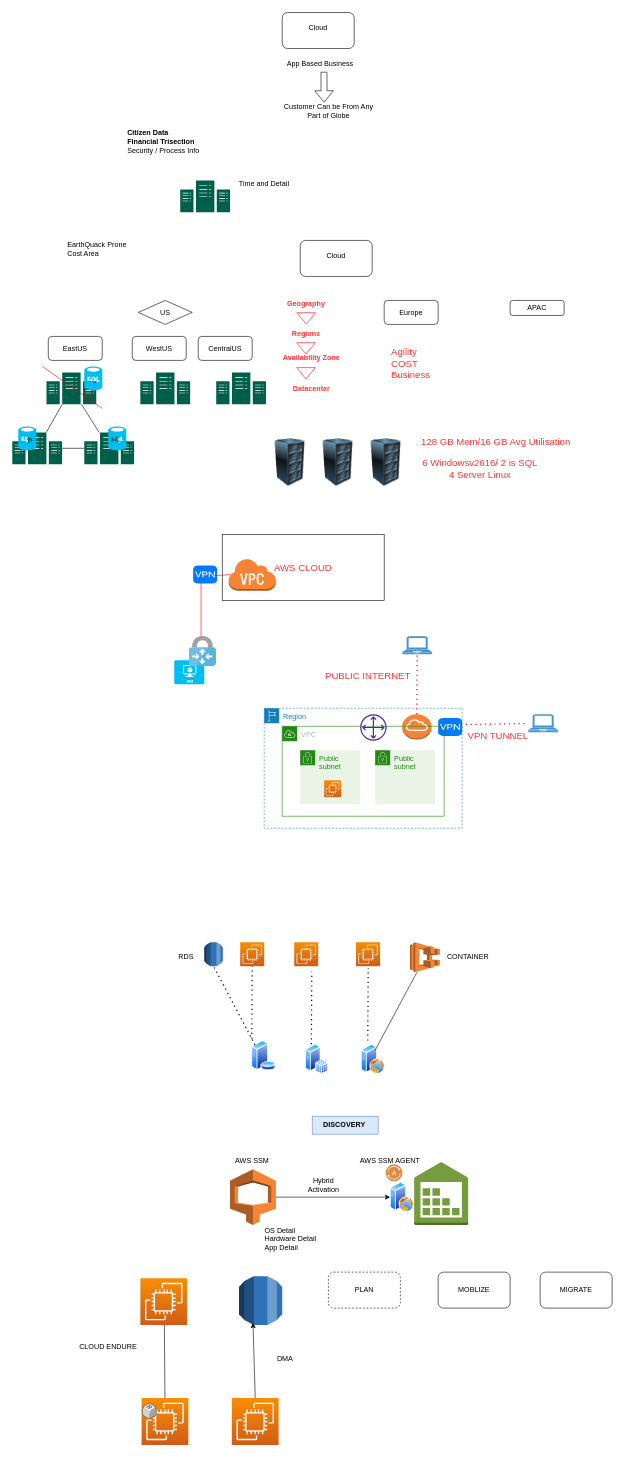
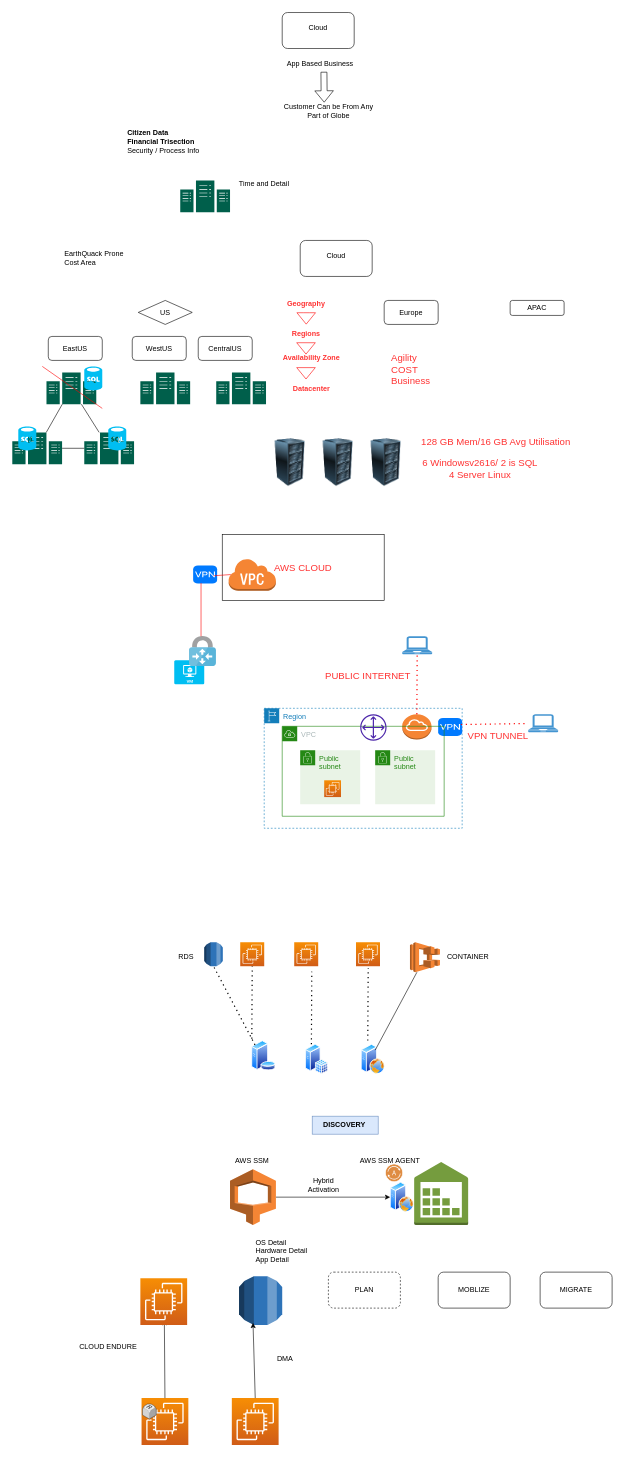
(102, 249) -> (99, 258)
(456, 363) -> (456, 369)
(312, 1239) -> (303, 1251)
